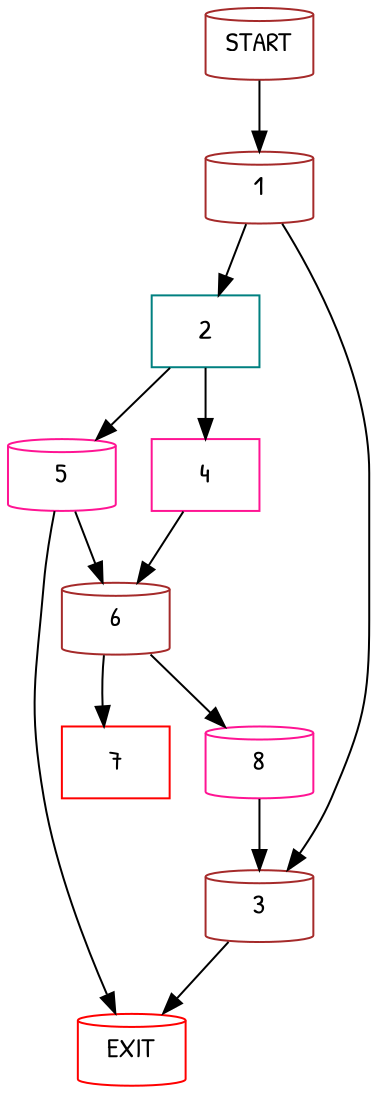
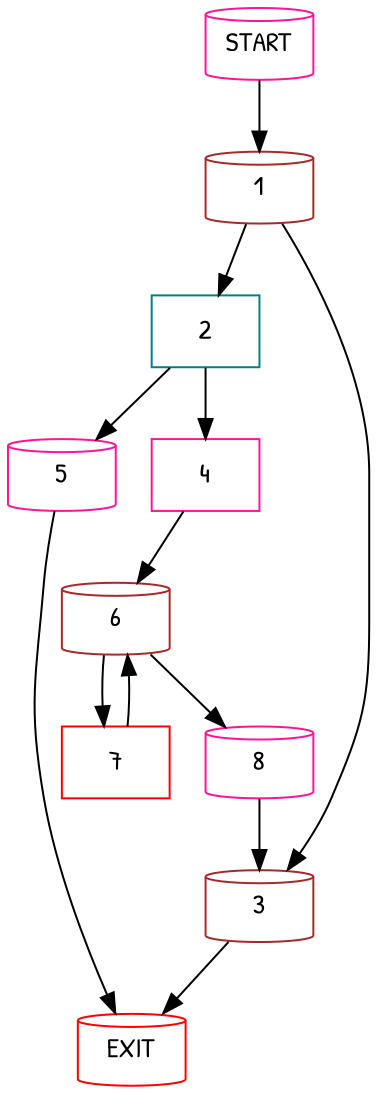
(259, 44) -> (259, 44)
(85, 538) -> (129, 701)
